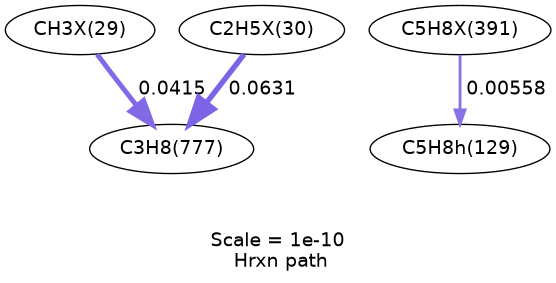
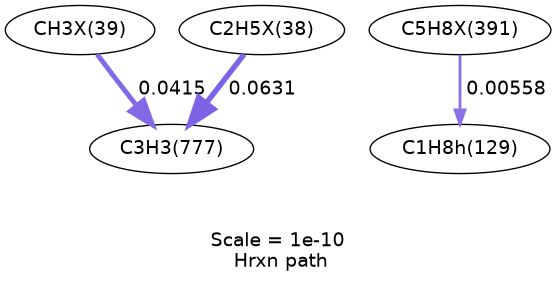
(80, 30) -> (80, 30)
(262, 30) -> (262, 30)
(172, 149) -> (172, 149)
(460, 149) -> (460, 149)
